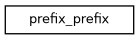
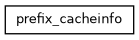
(69, 20) -> (69, 20)
